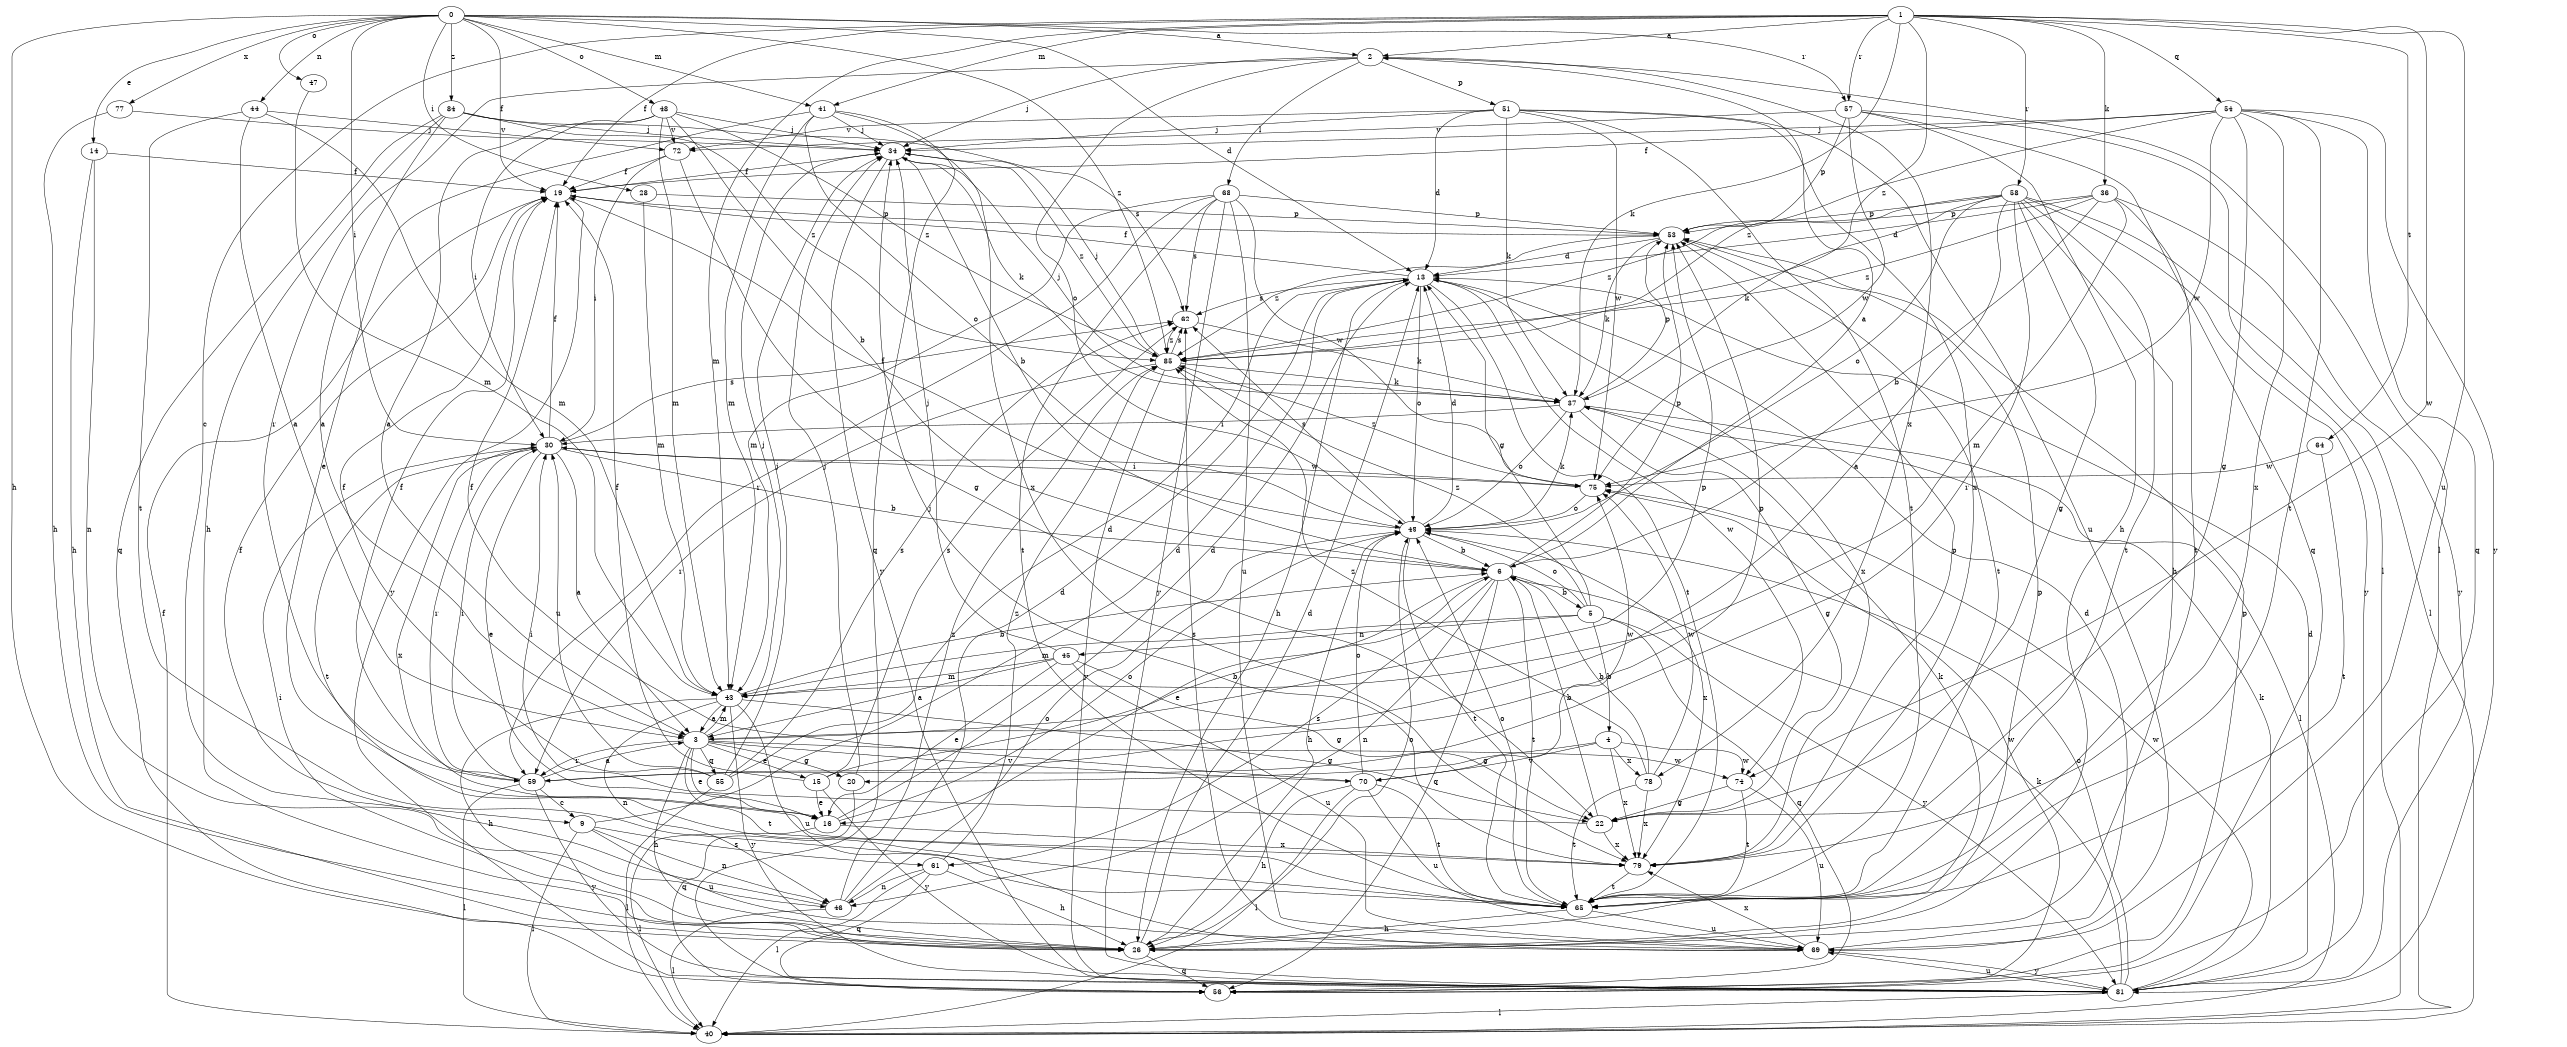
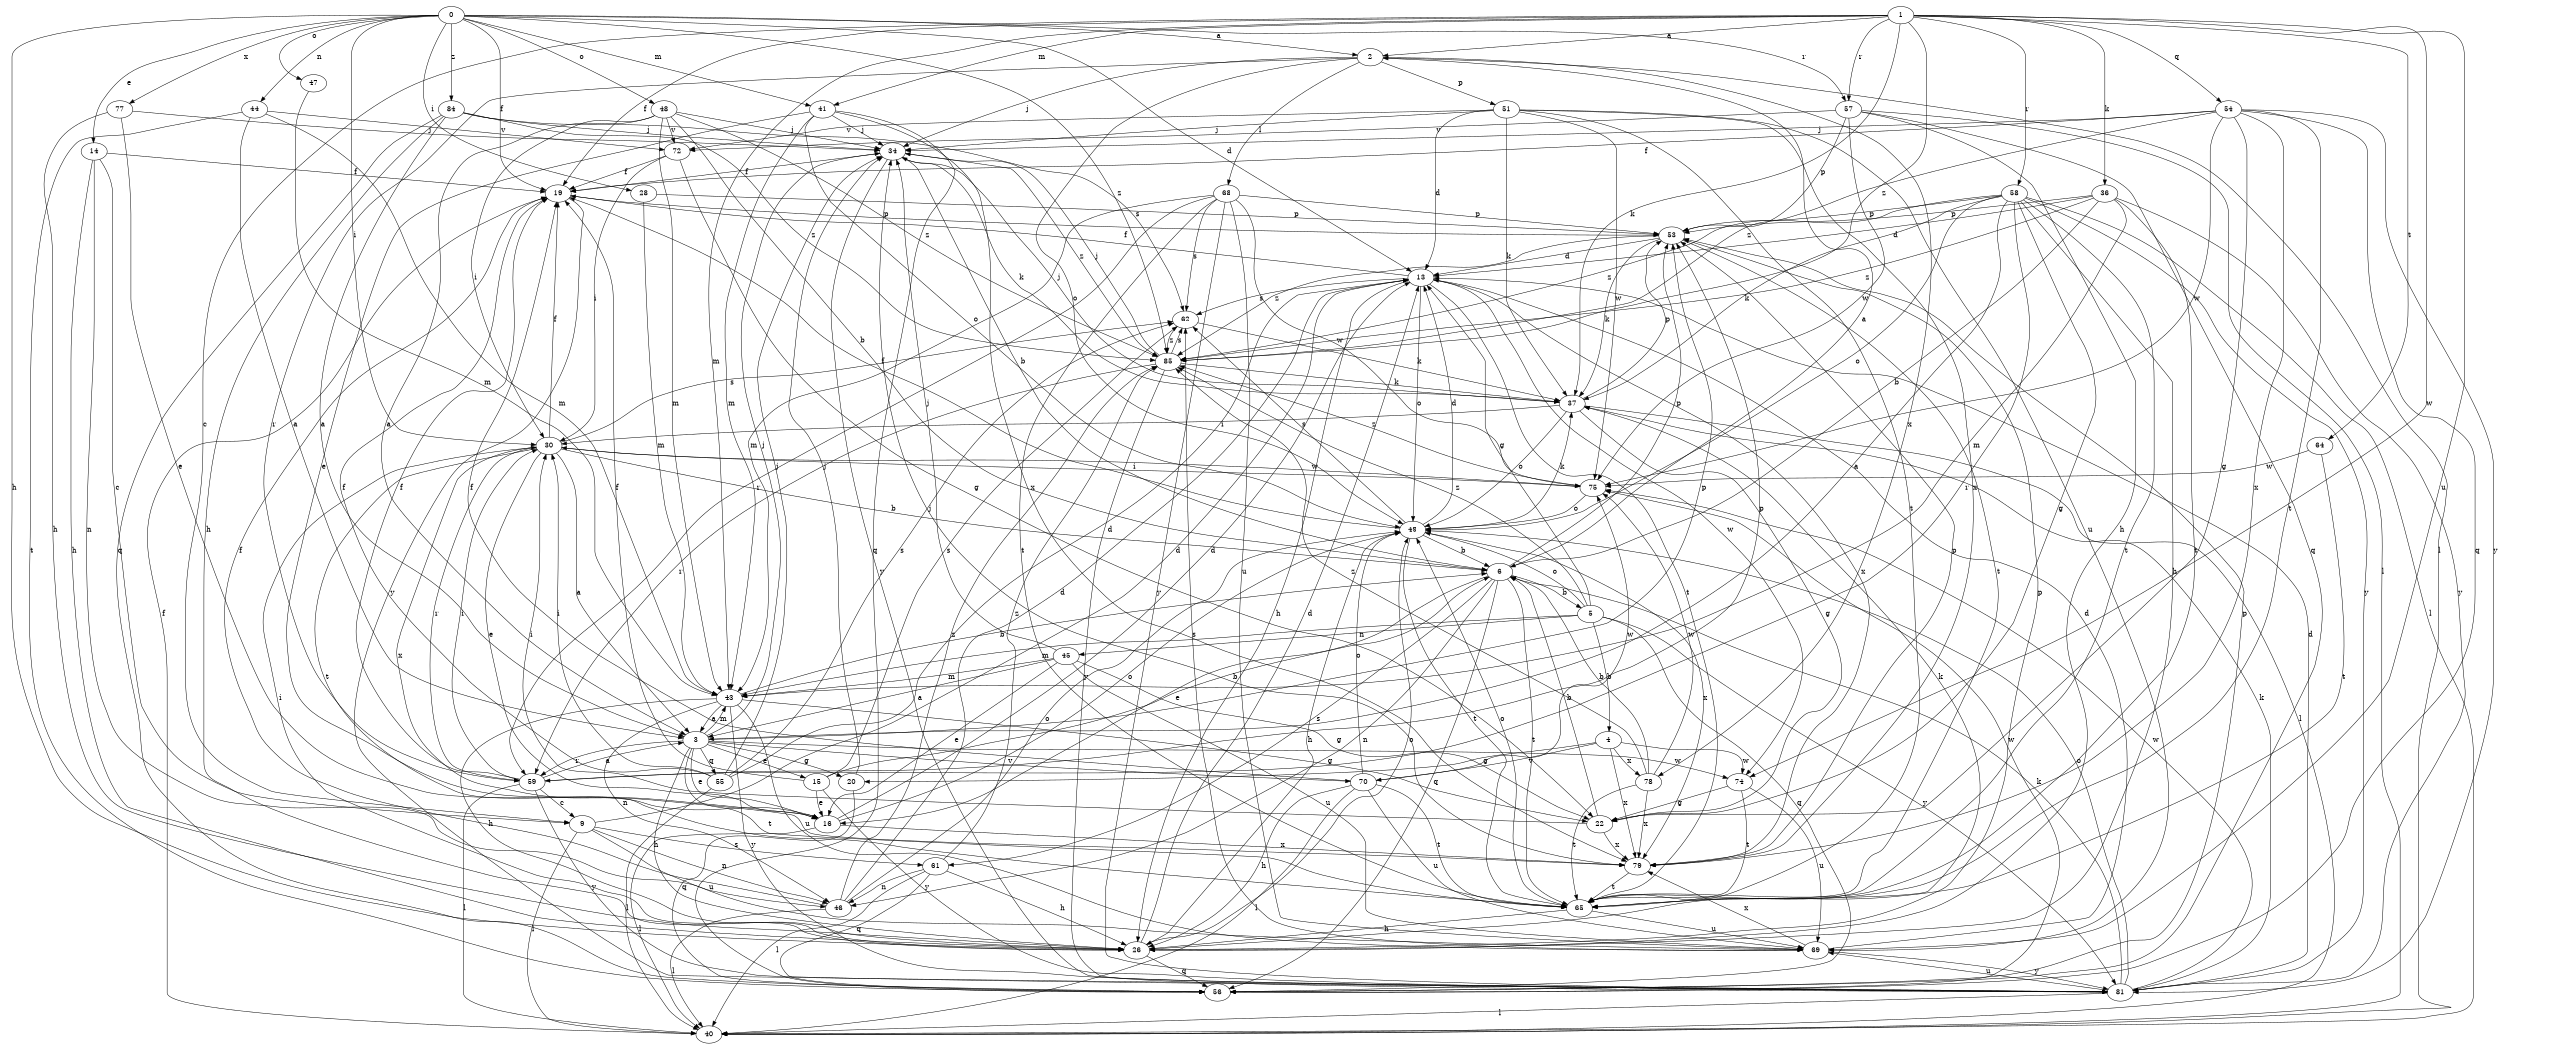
(558, 614) -> (558, 614)
none -> (134, 662)
none -> (263, 687)
(536, 809) -> (217, 874)
